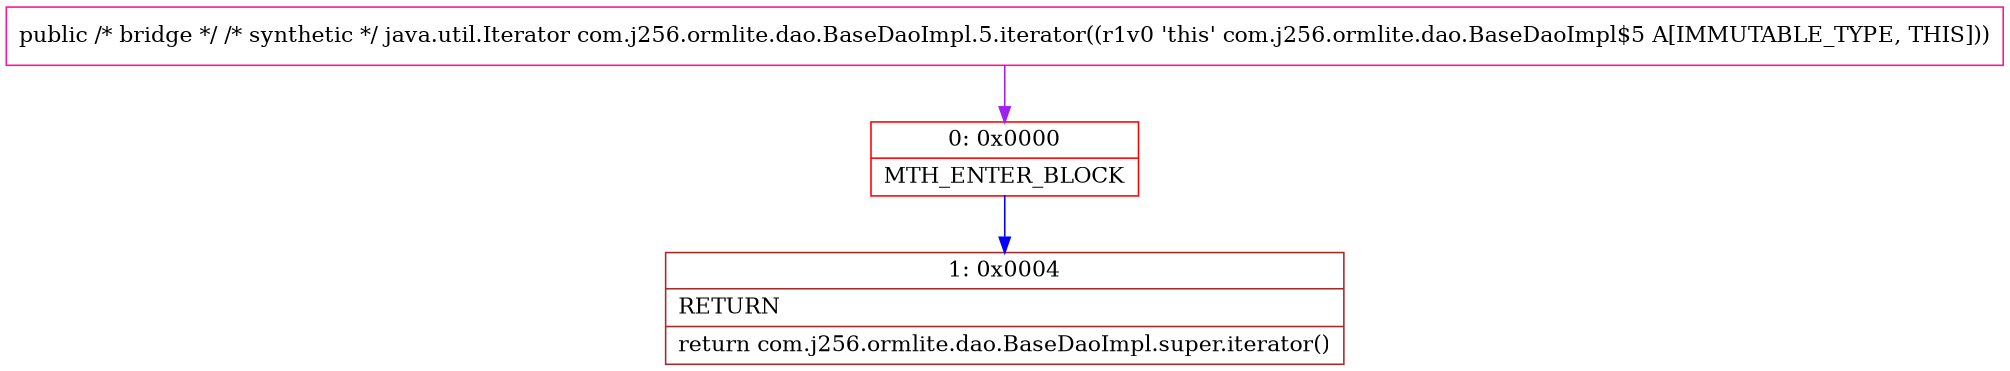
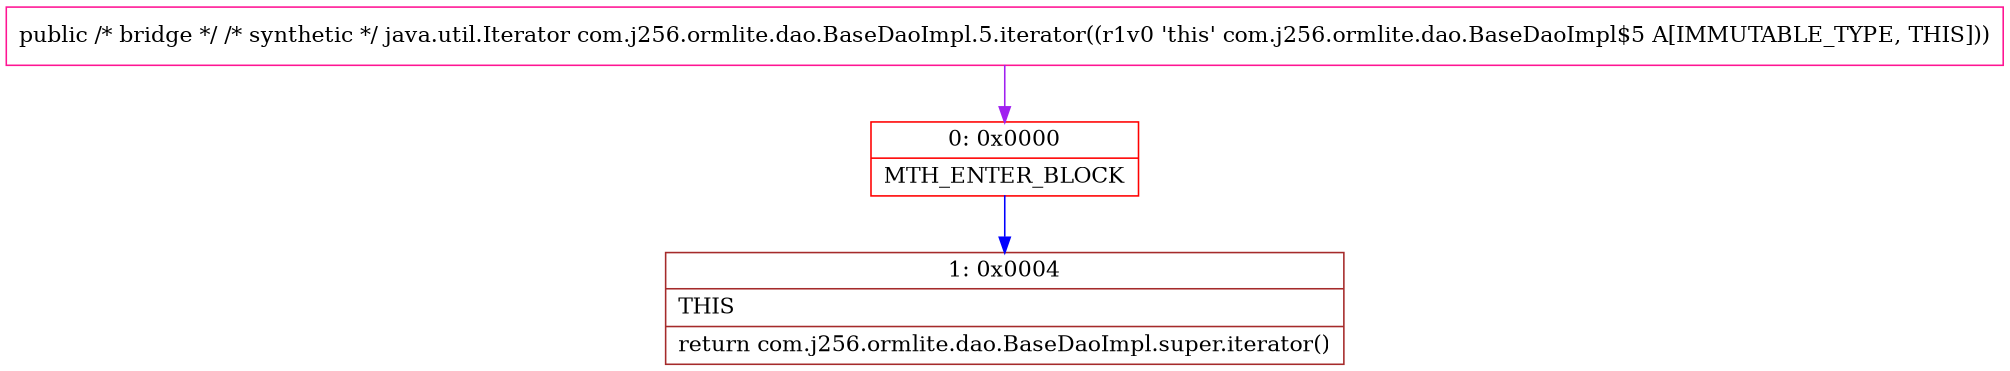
(729, 307) -> (707, 307)
